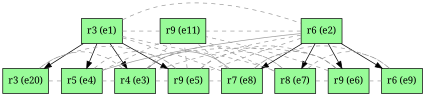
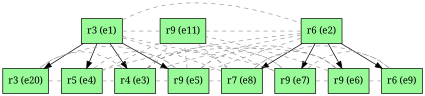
(246, 40) -> (246, 40)
(188, 52) -> (188, 52)
(295, 81) -> (295, 81)
